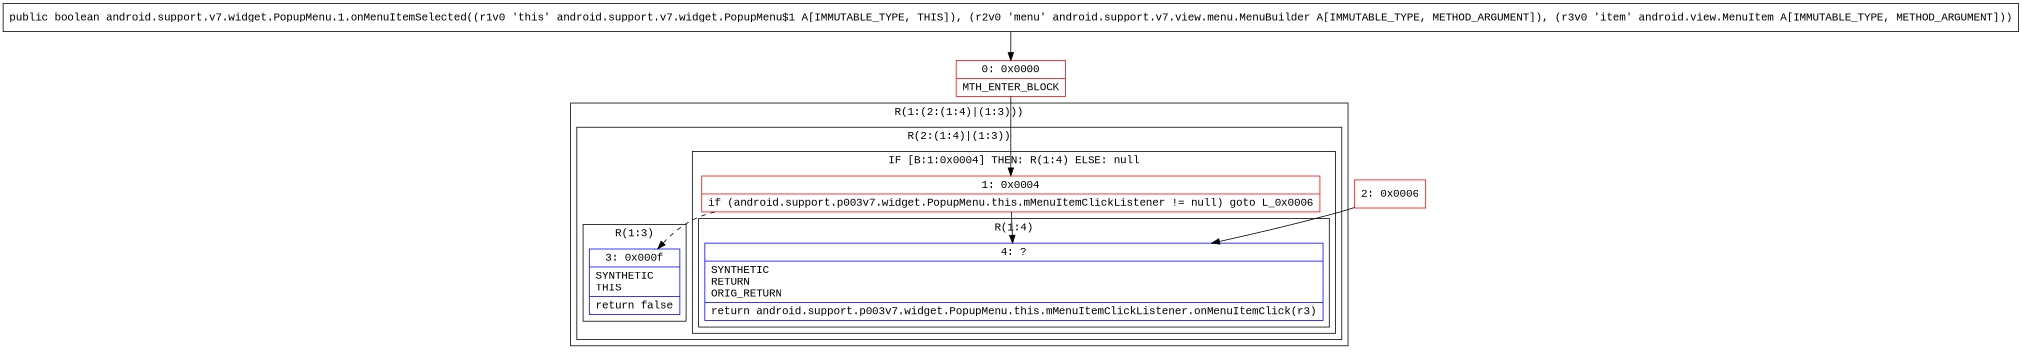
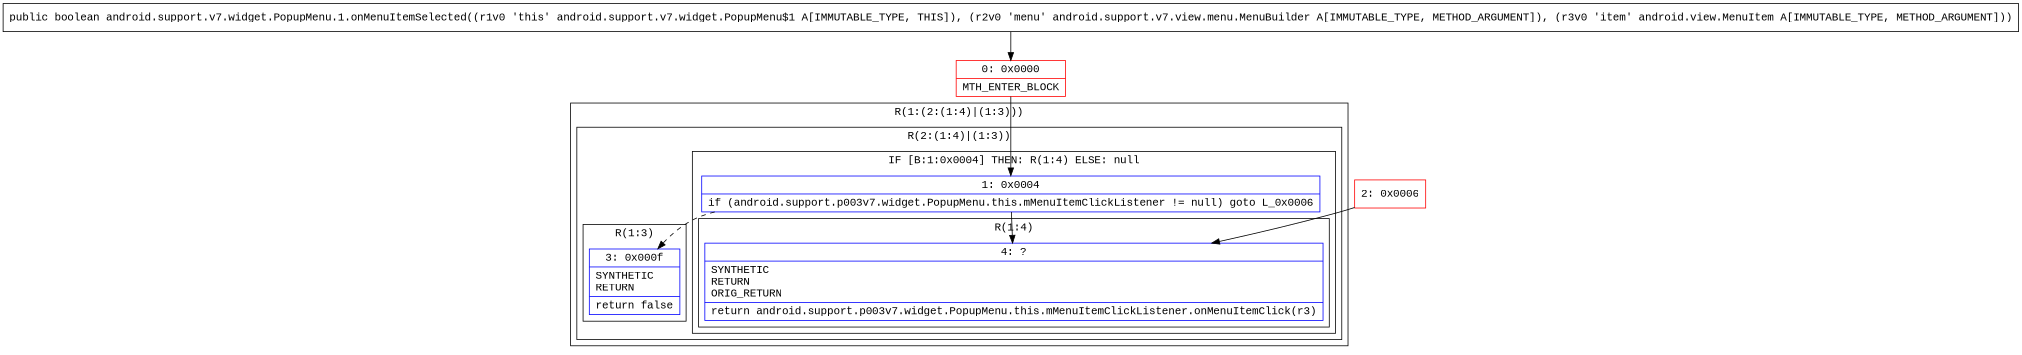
(1011, 194) -> (1011, 194)
(609, 287) -> (615, 287)
